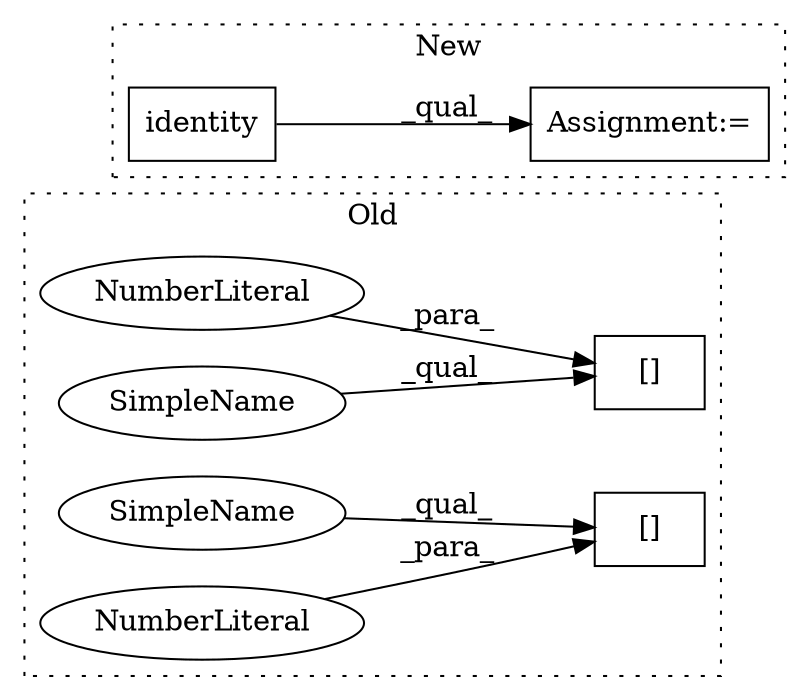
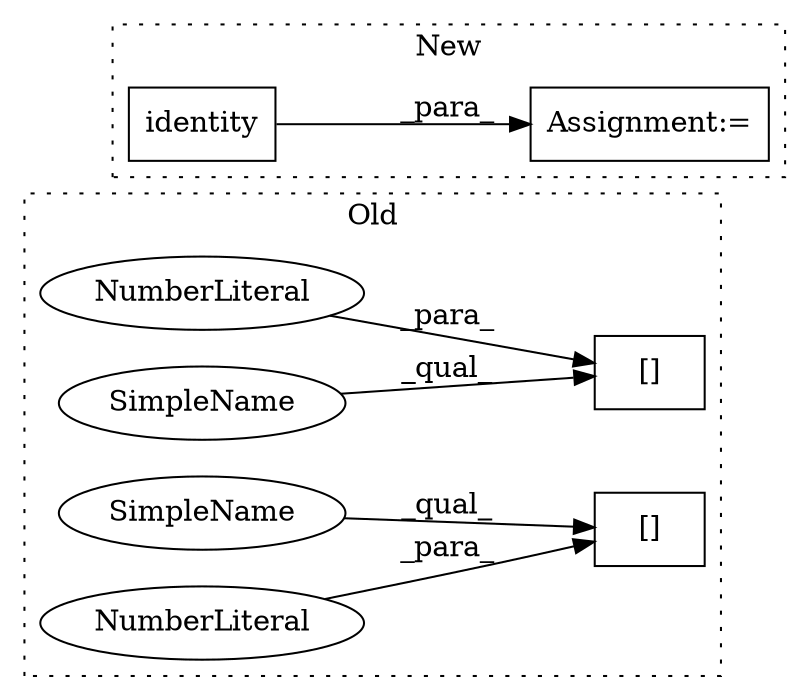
(447, 109) -> (447, 109)
